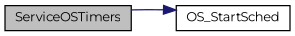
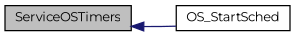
(147, 10) -> (160, 27)
